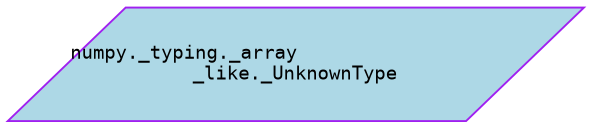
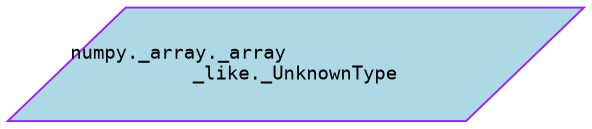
(296, 64) -> (296, 64)
